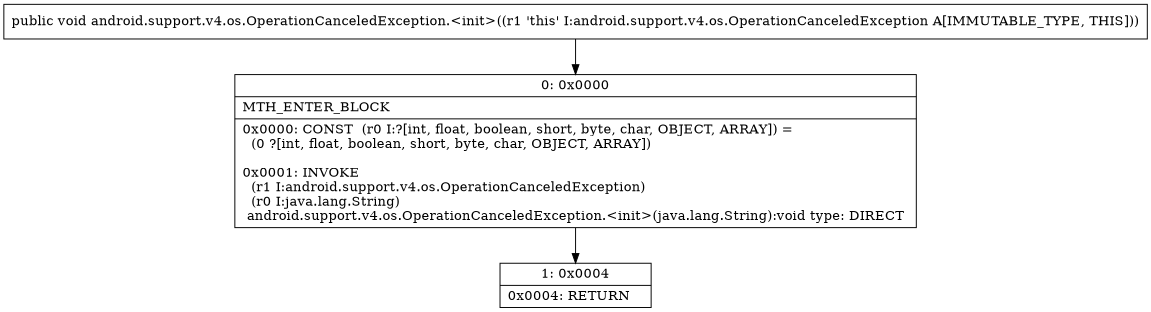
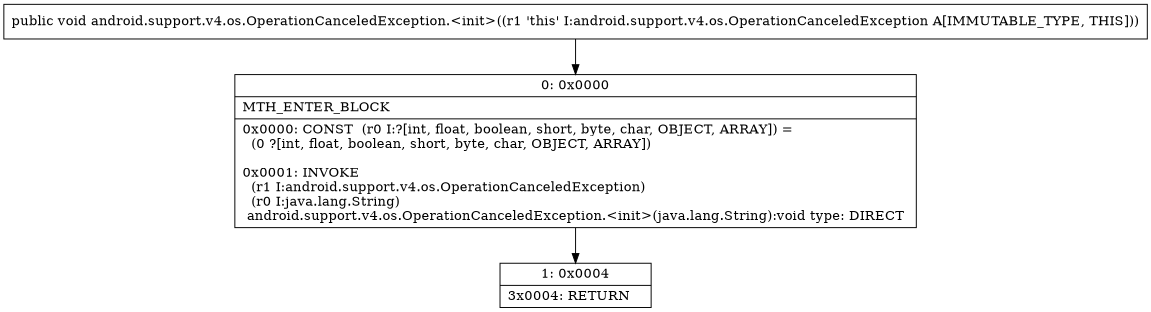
(576, 296) -> (576, 296)
